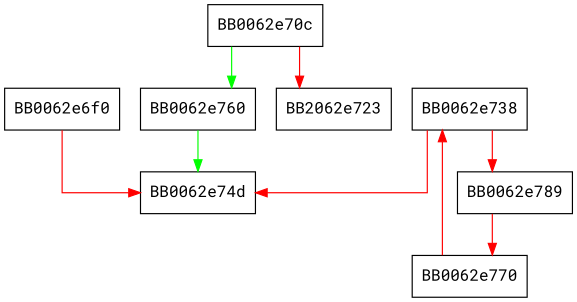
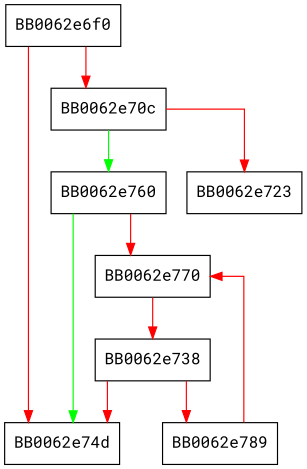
none -> (86, 61)
(334, 109) -> (244, 193)
none -> (131, 229)
